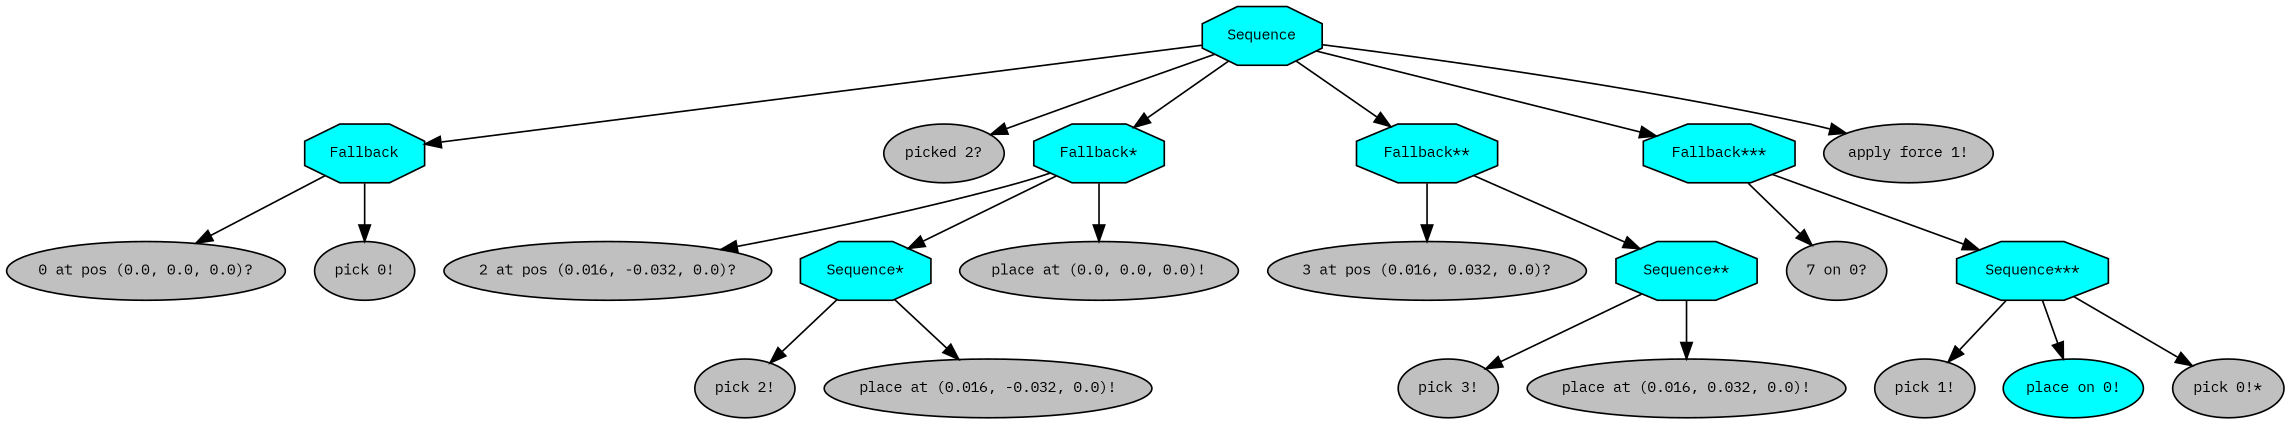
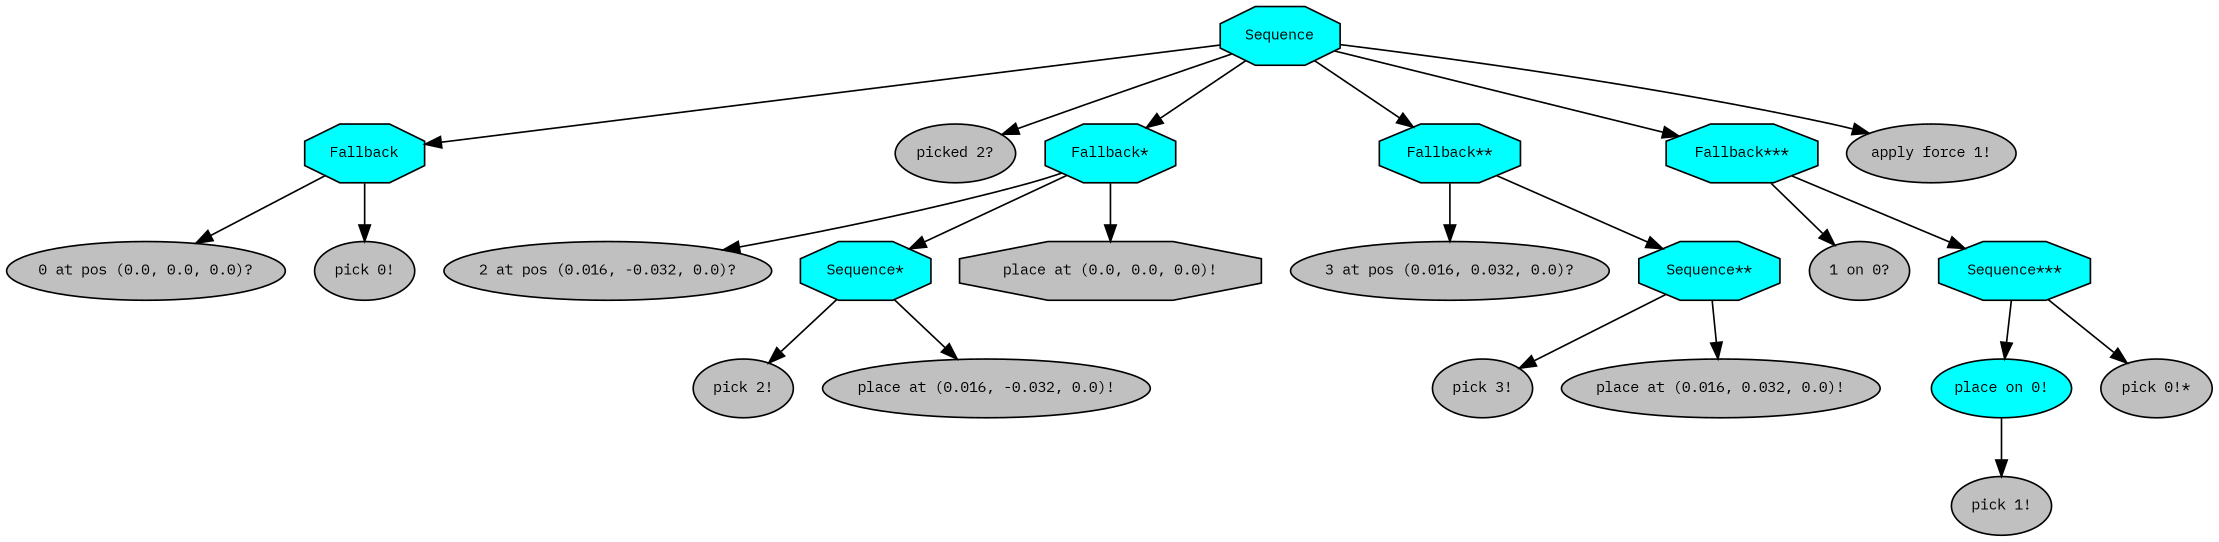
(1099, 271) -> (1110, 271)
(1837, 271) -> (1859, 271)
(1983, 325) -> (2001, 439)
